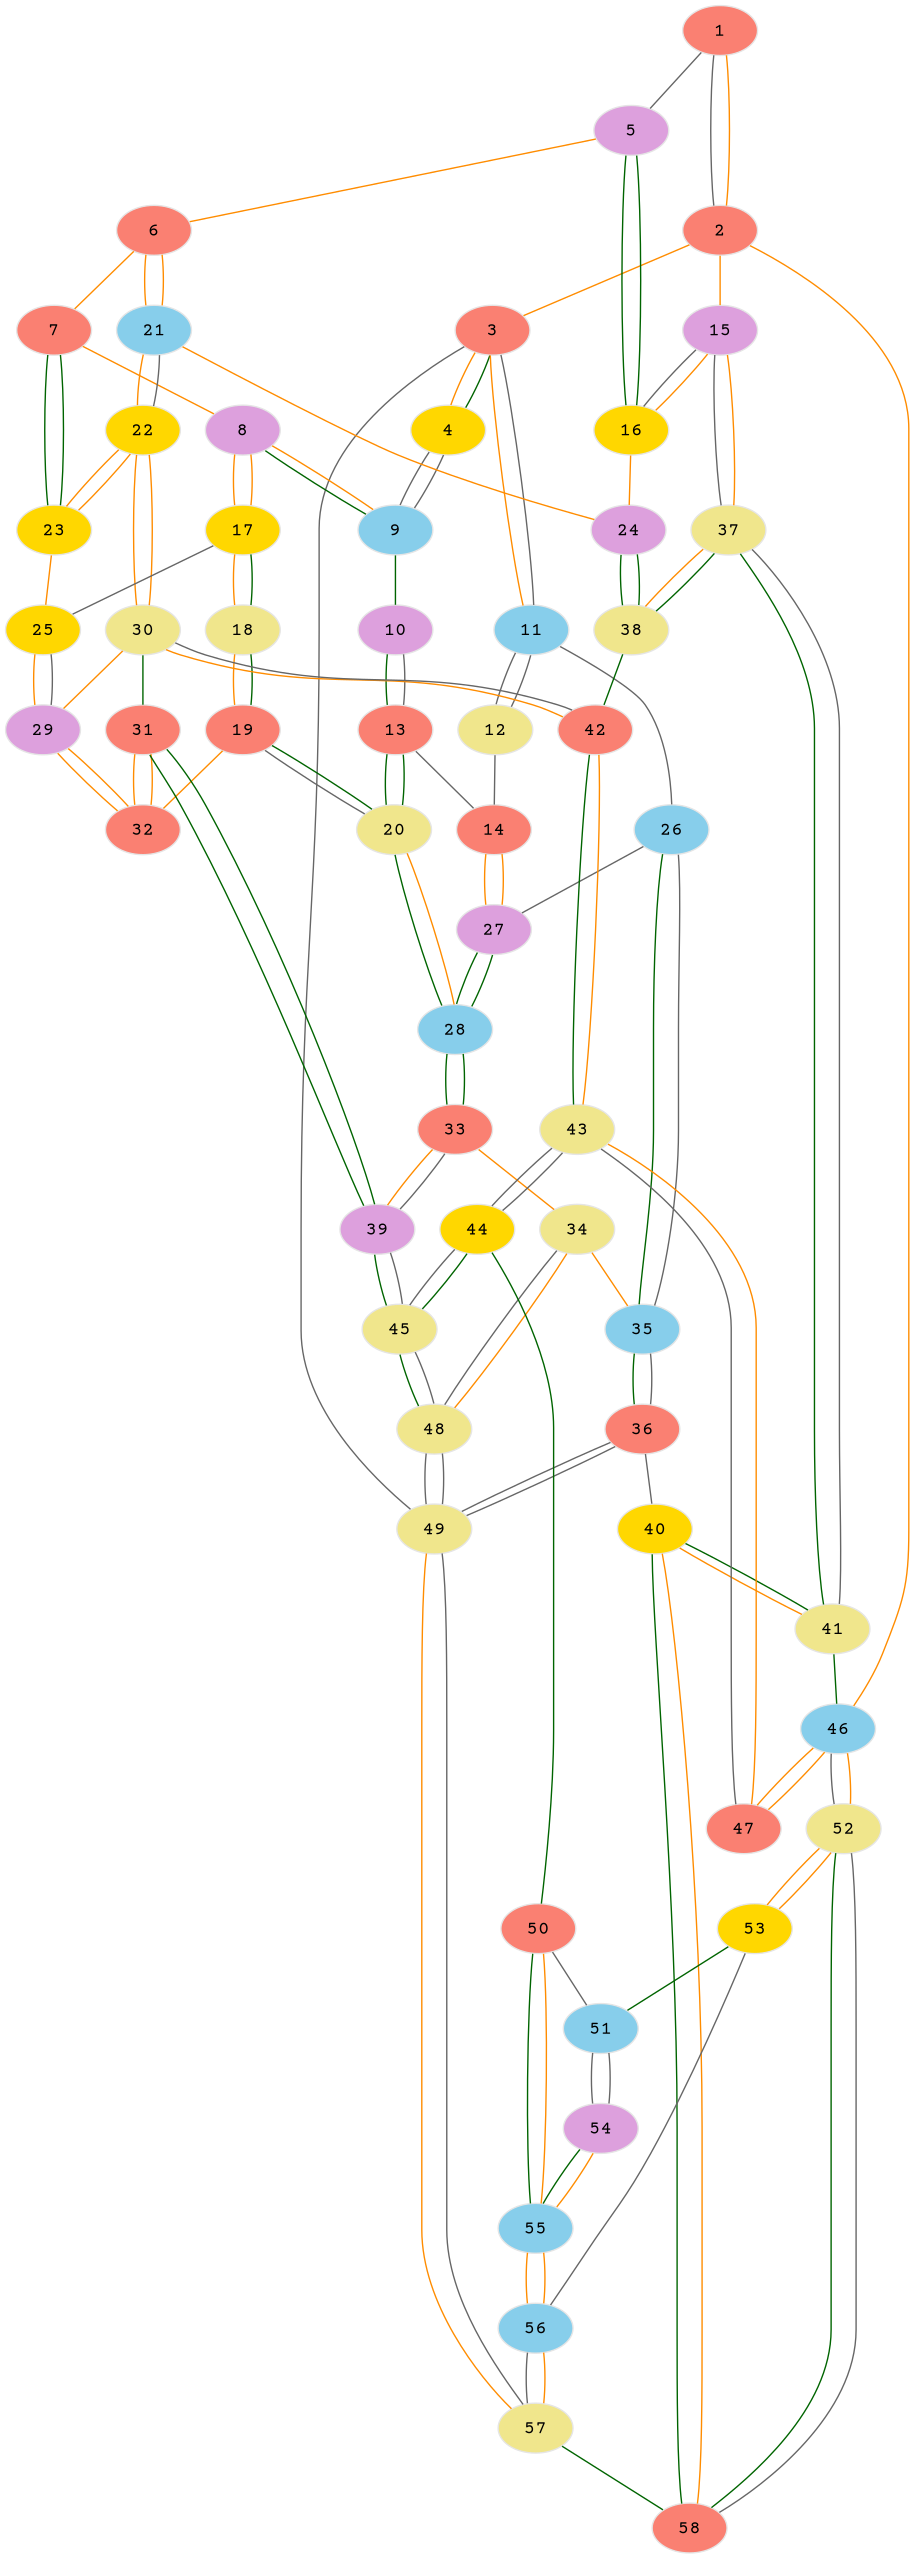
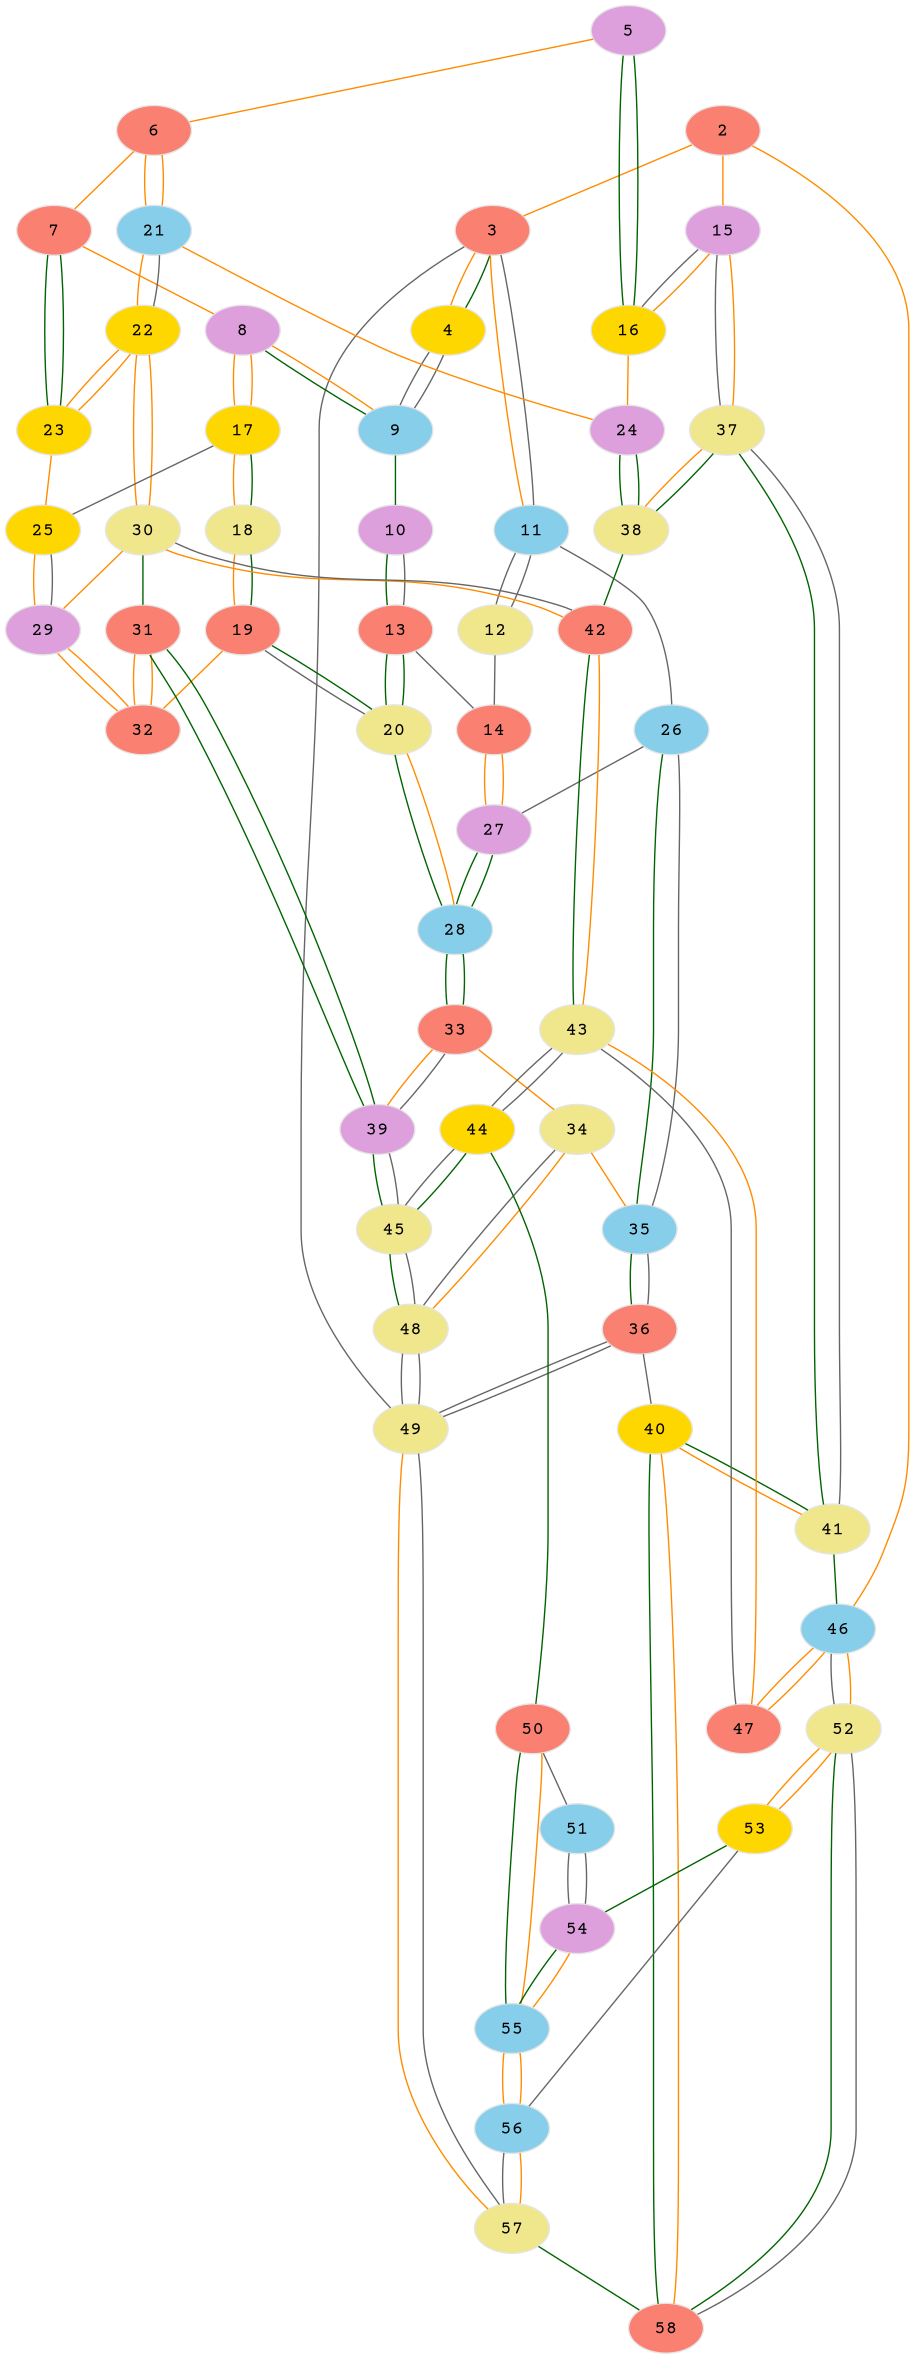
(720, 31) -> none
(683, 1975) -> (666, 1879)
